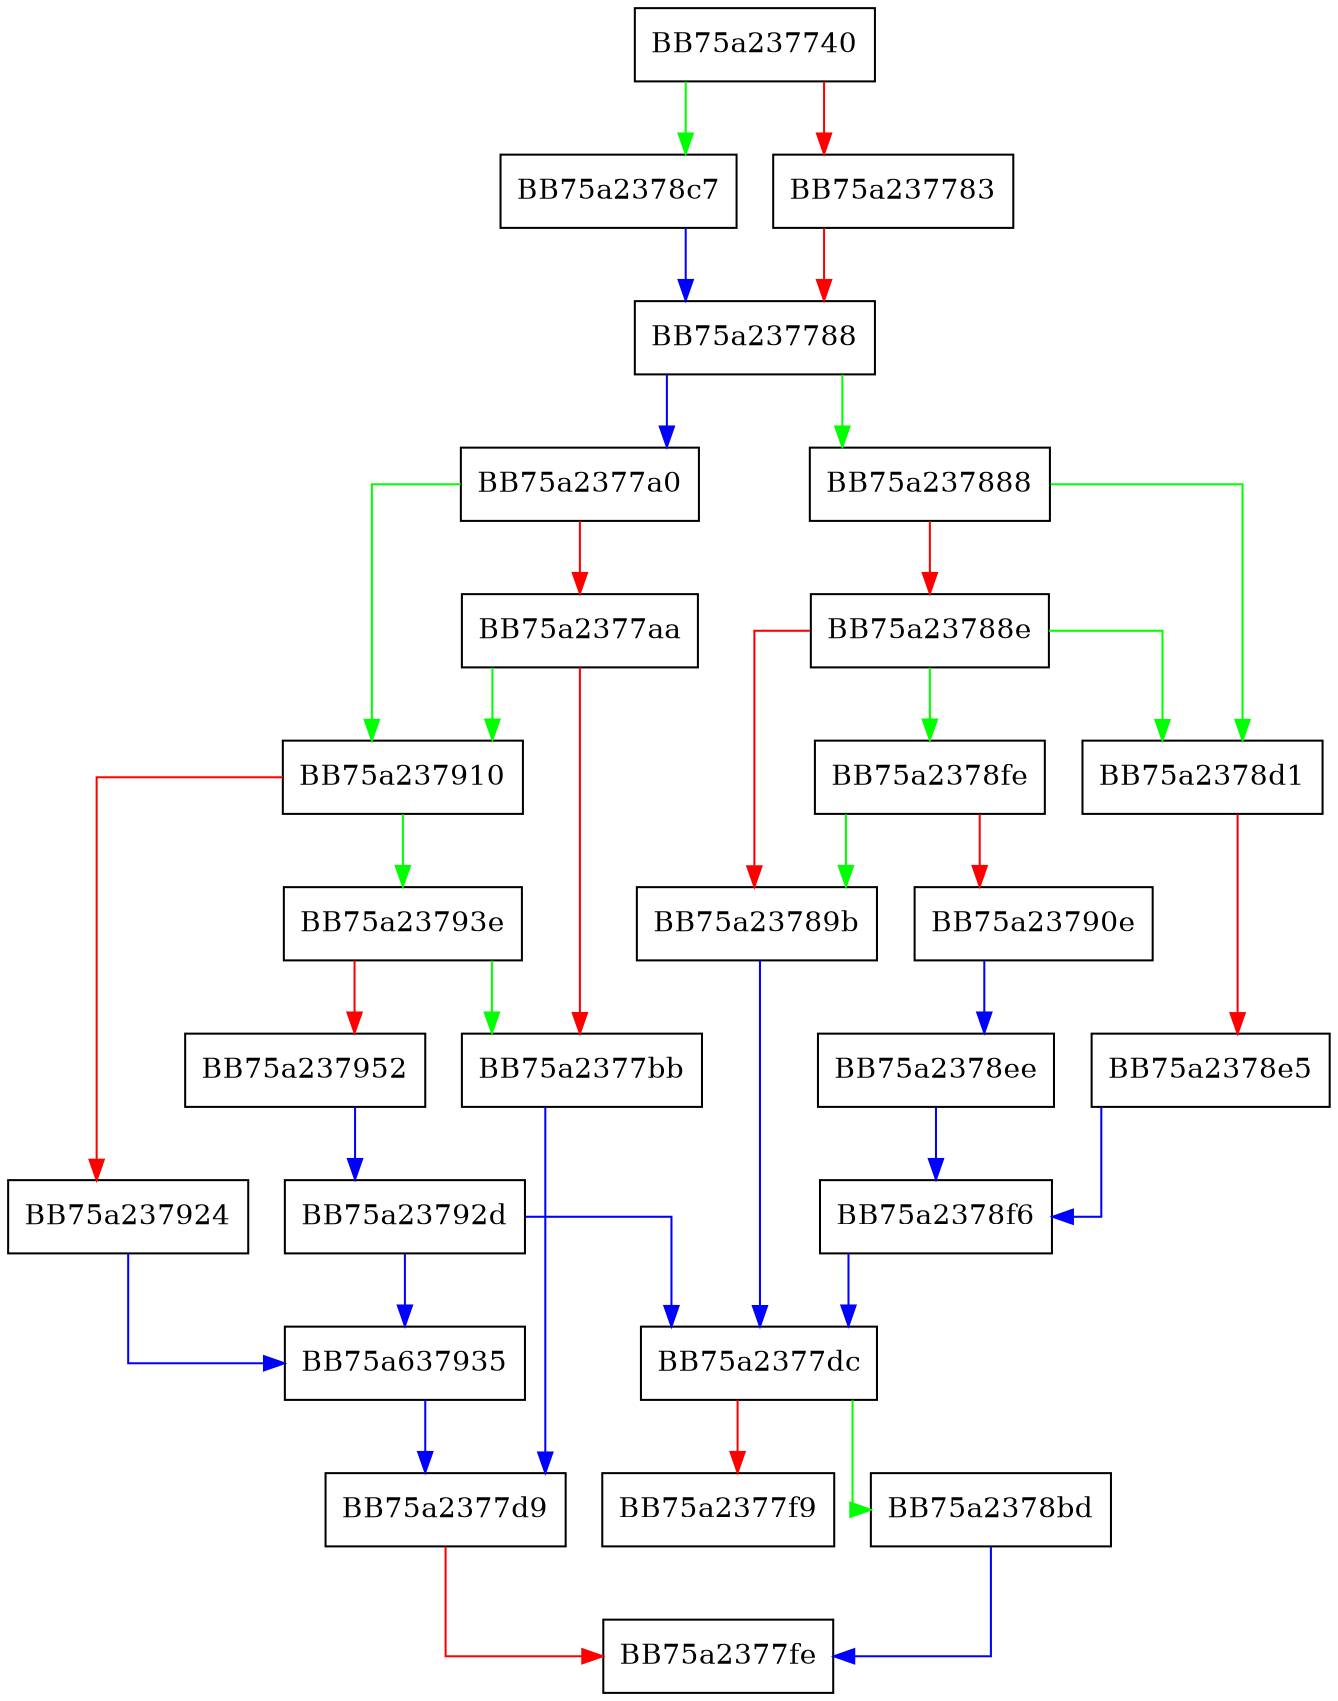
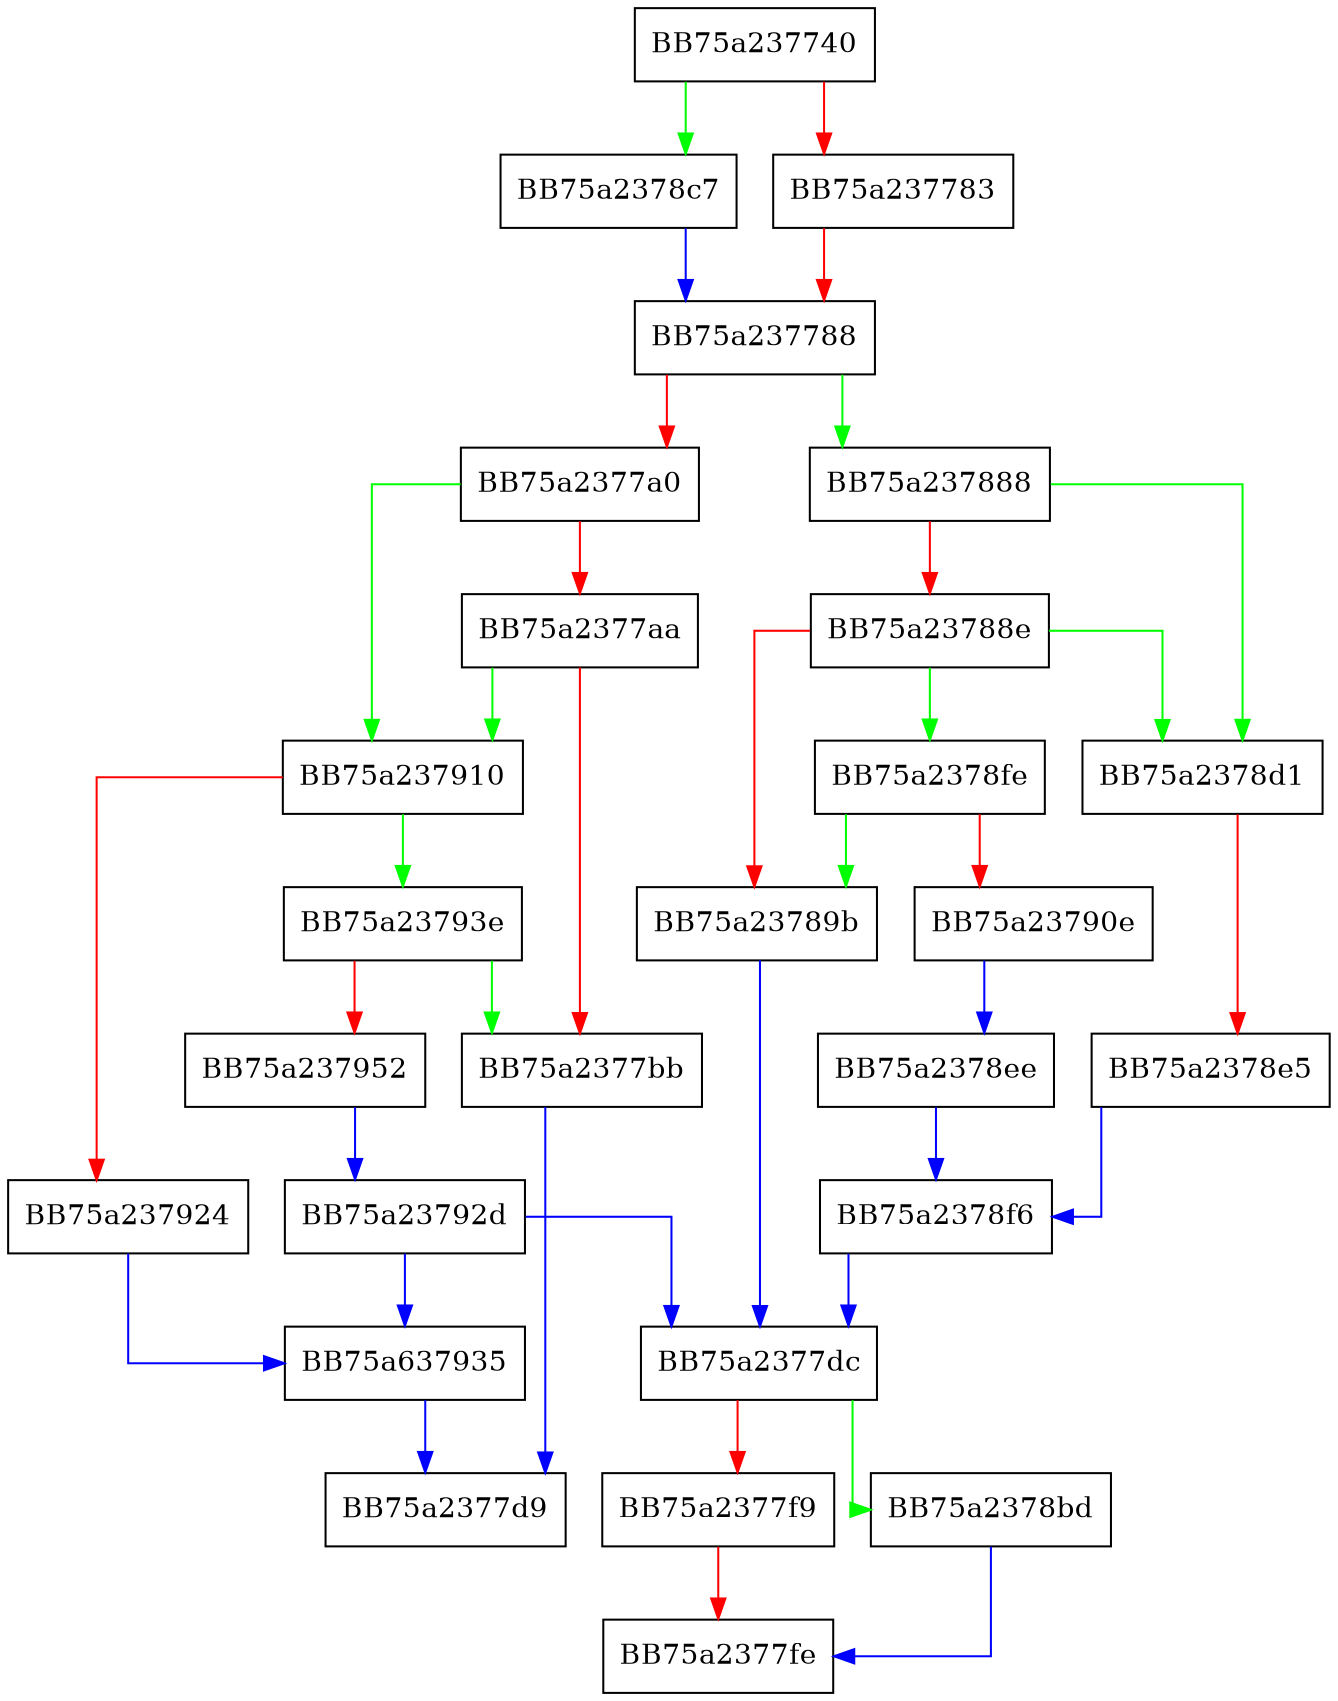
(667, 401) -> (667, 401)
(459, 1656) -> (718, 1573)
